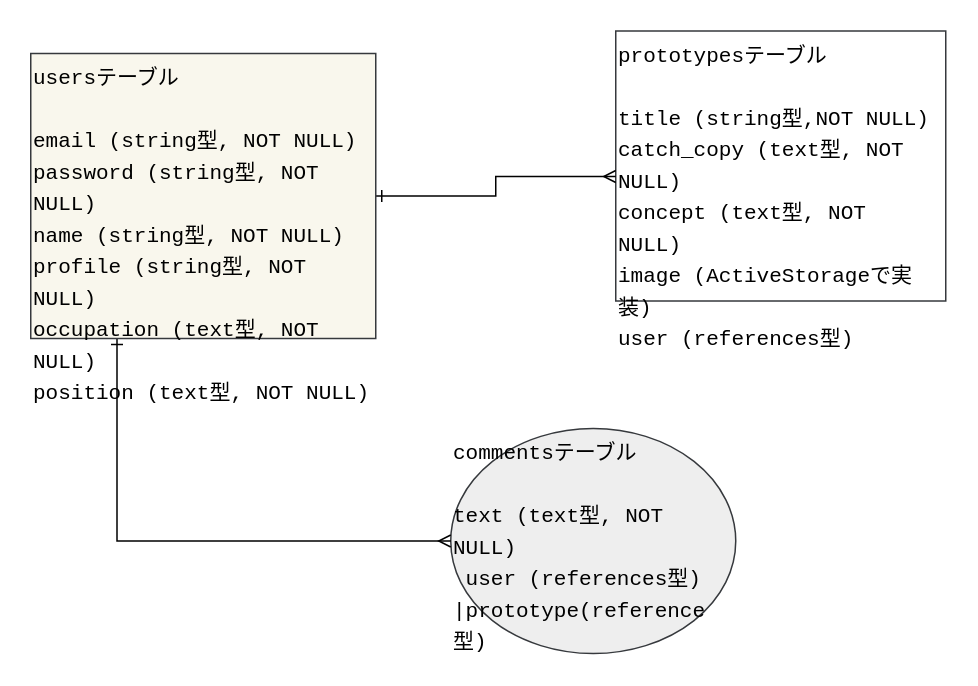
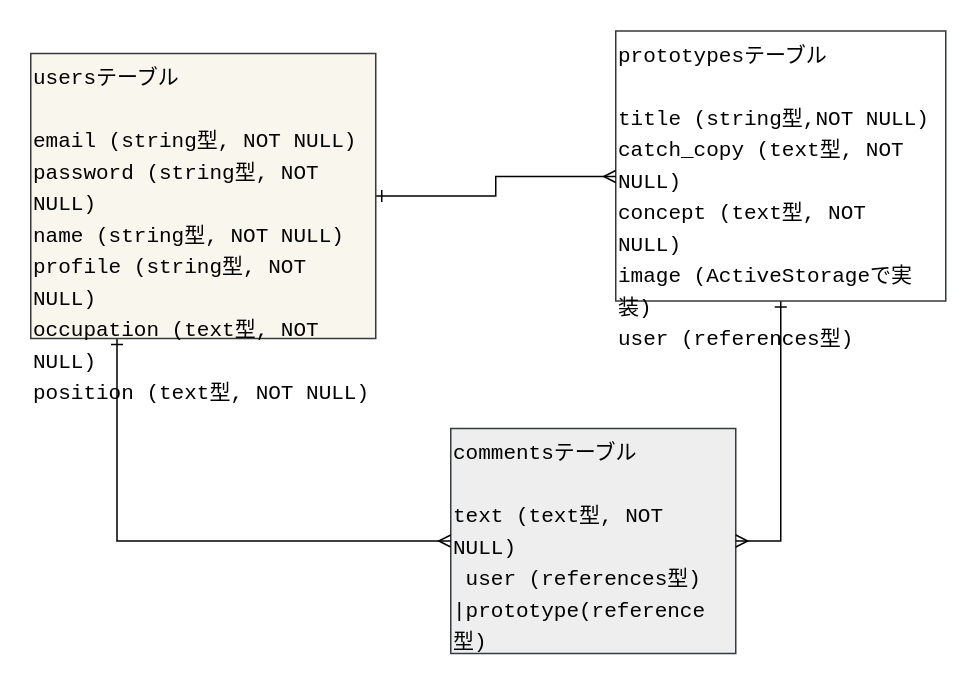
none -> (781, 443)
(593, 541) -> (593, 541)
